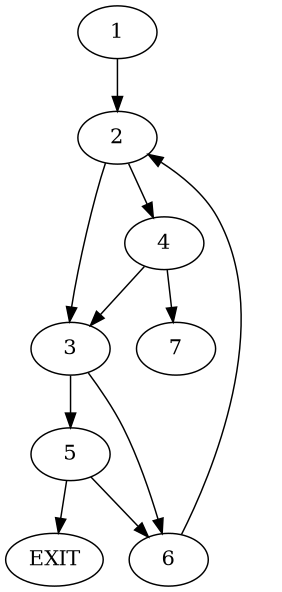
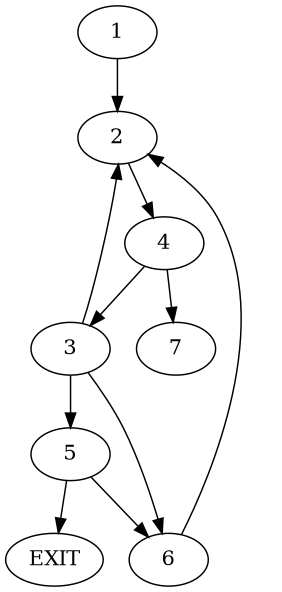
(86, 235) -> (102, 252)
